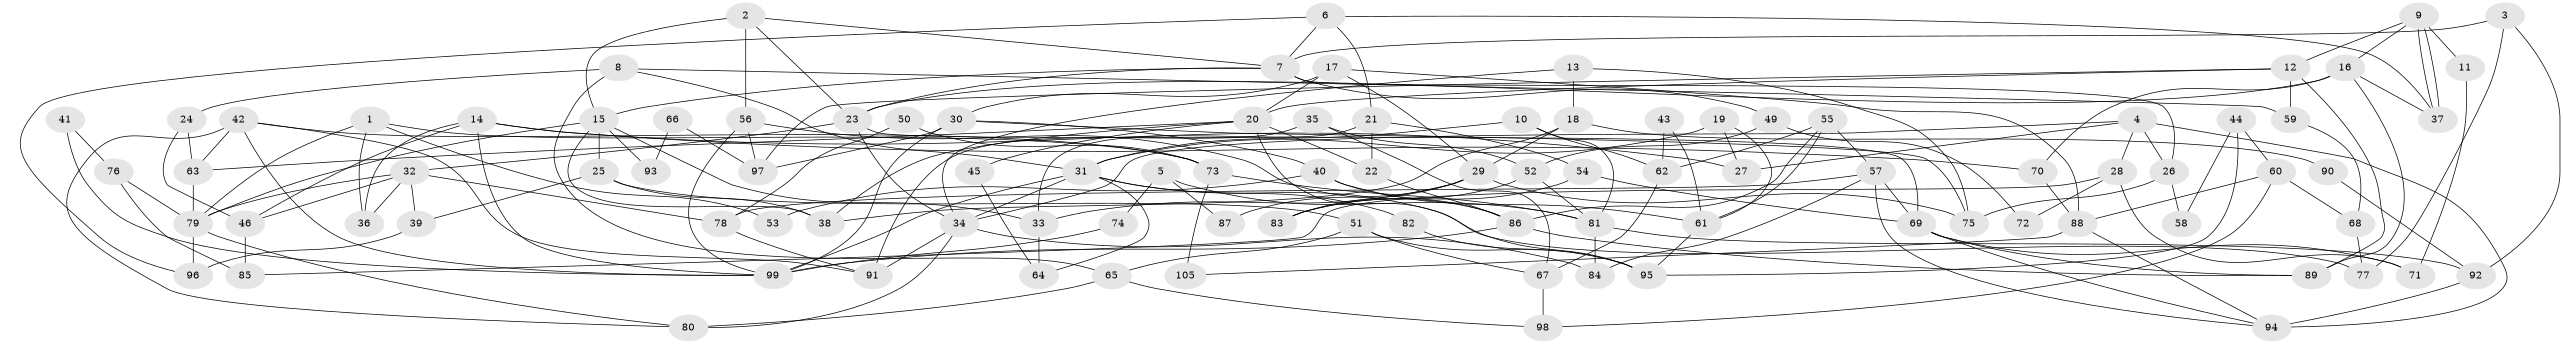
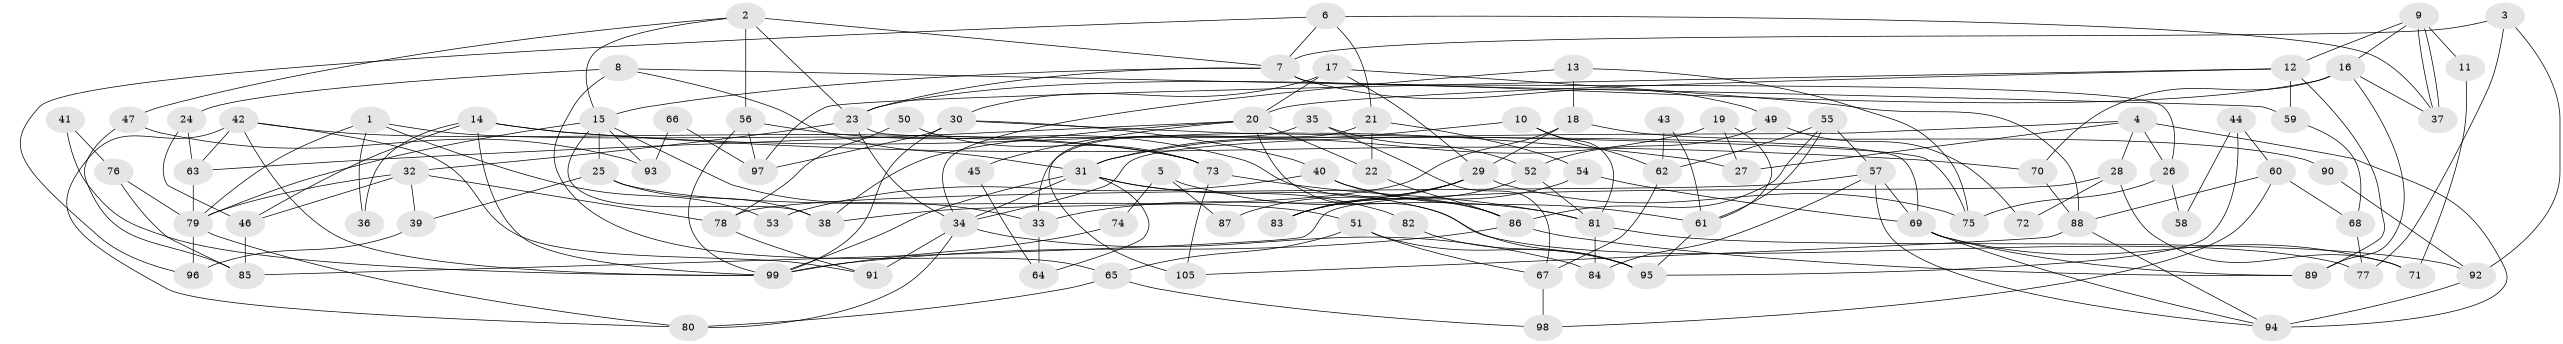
none -> (129, 120)
(1057, 139) -> (1075, 221)
(387, 198) -> none
